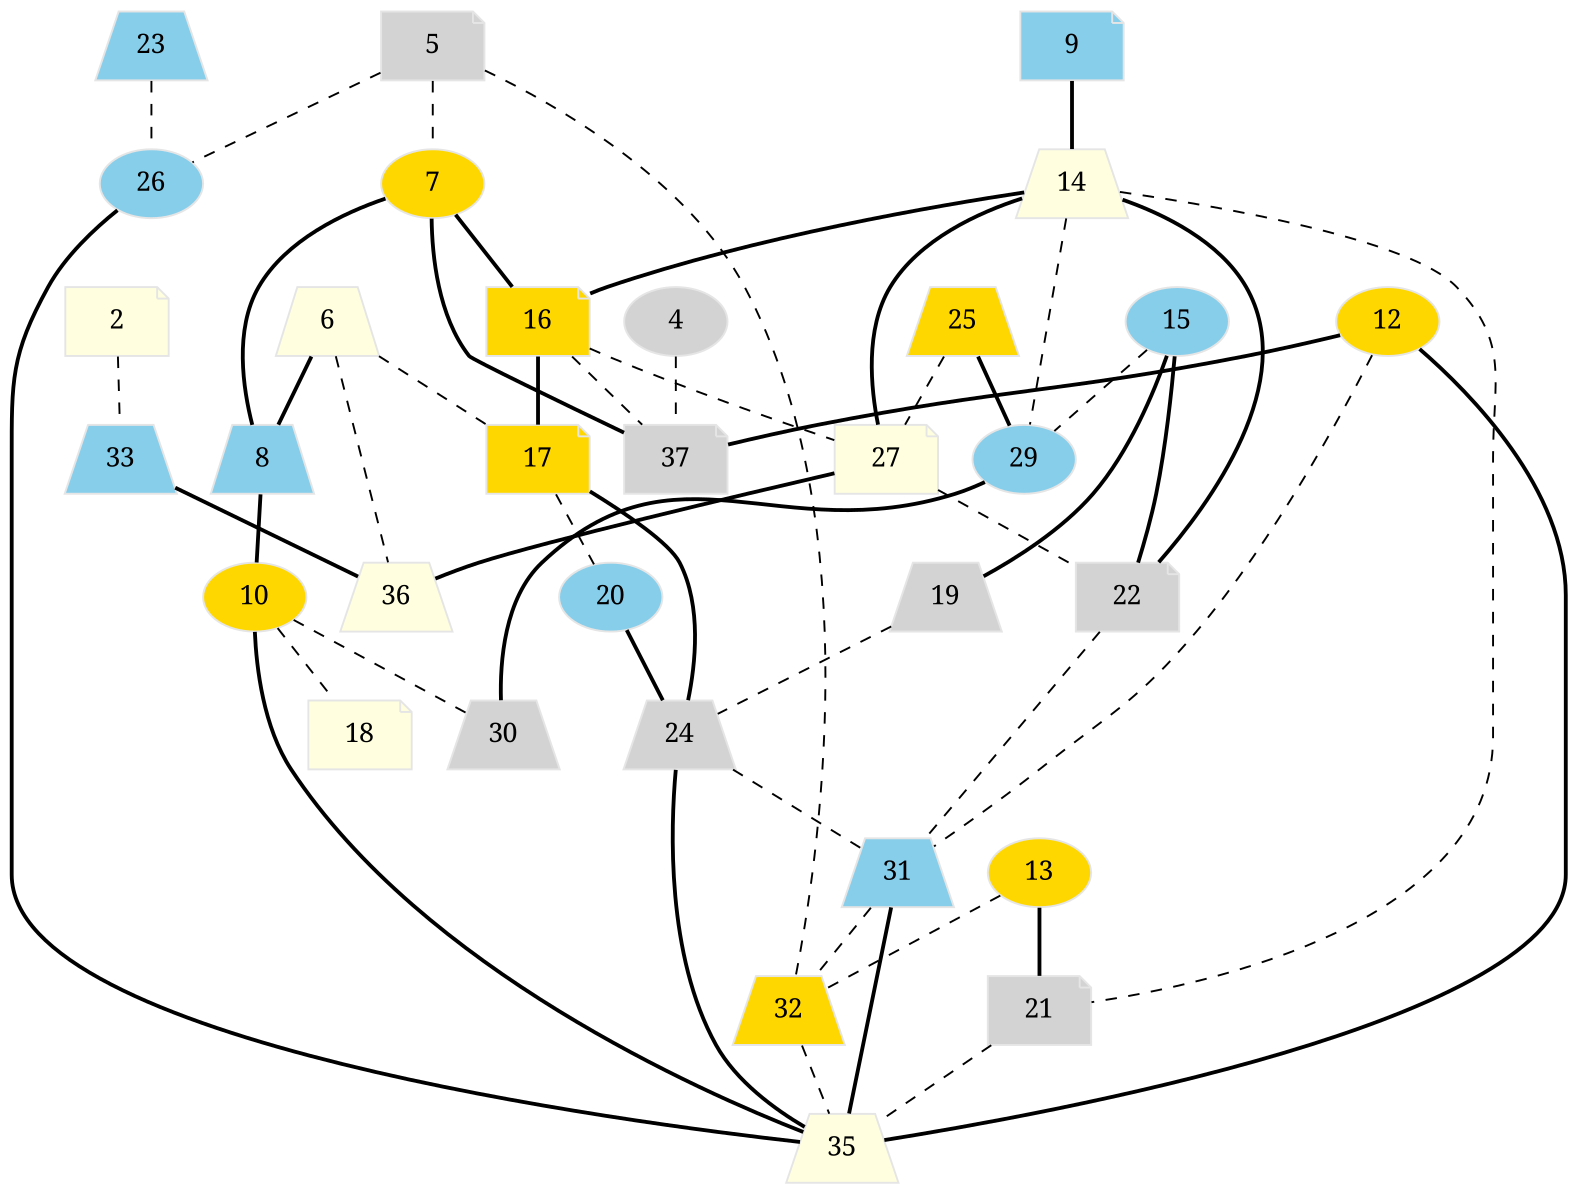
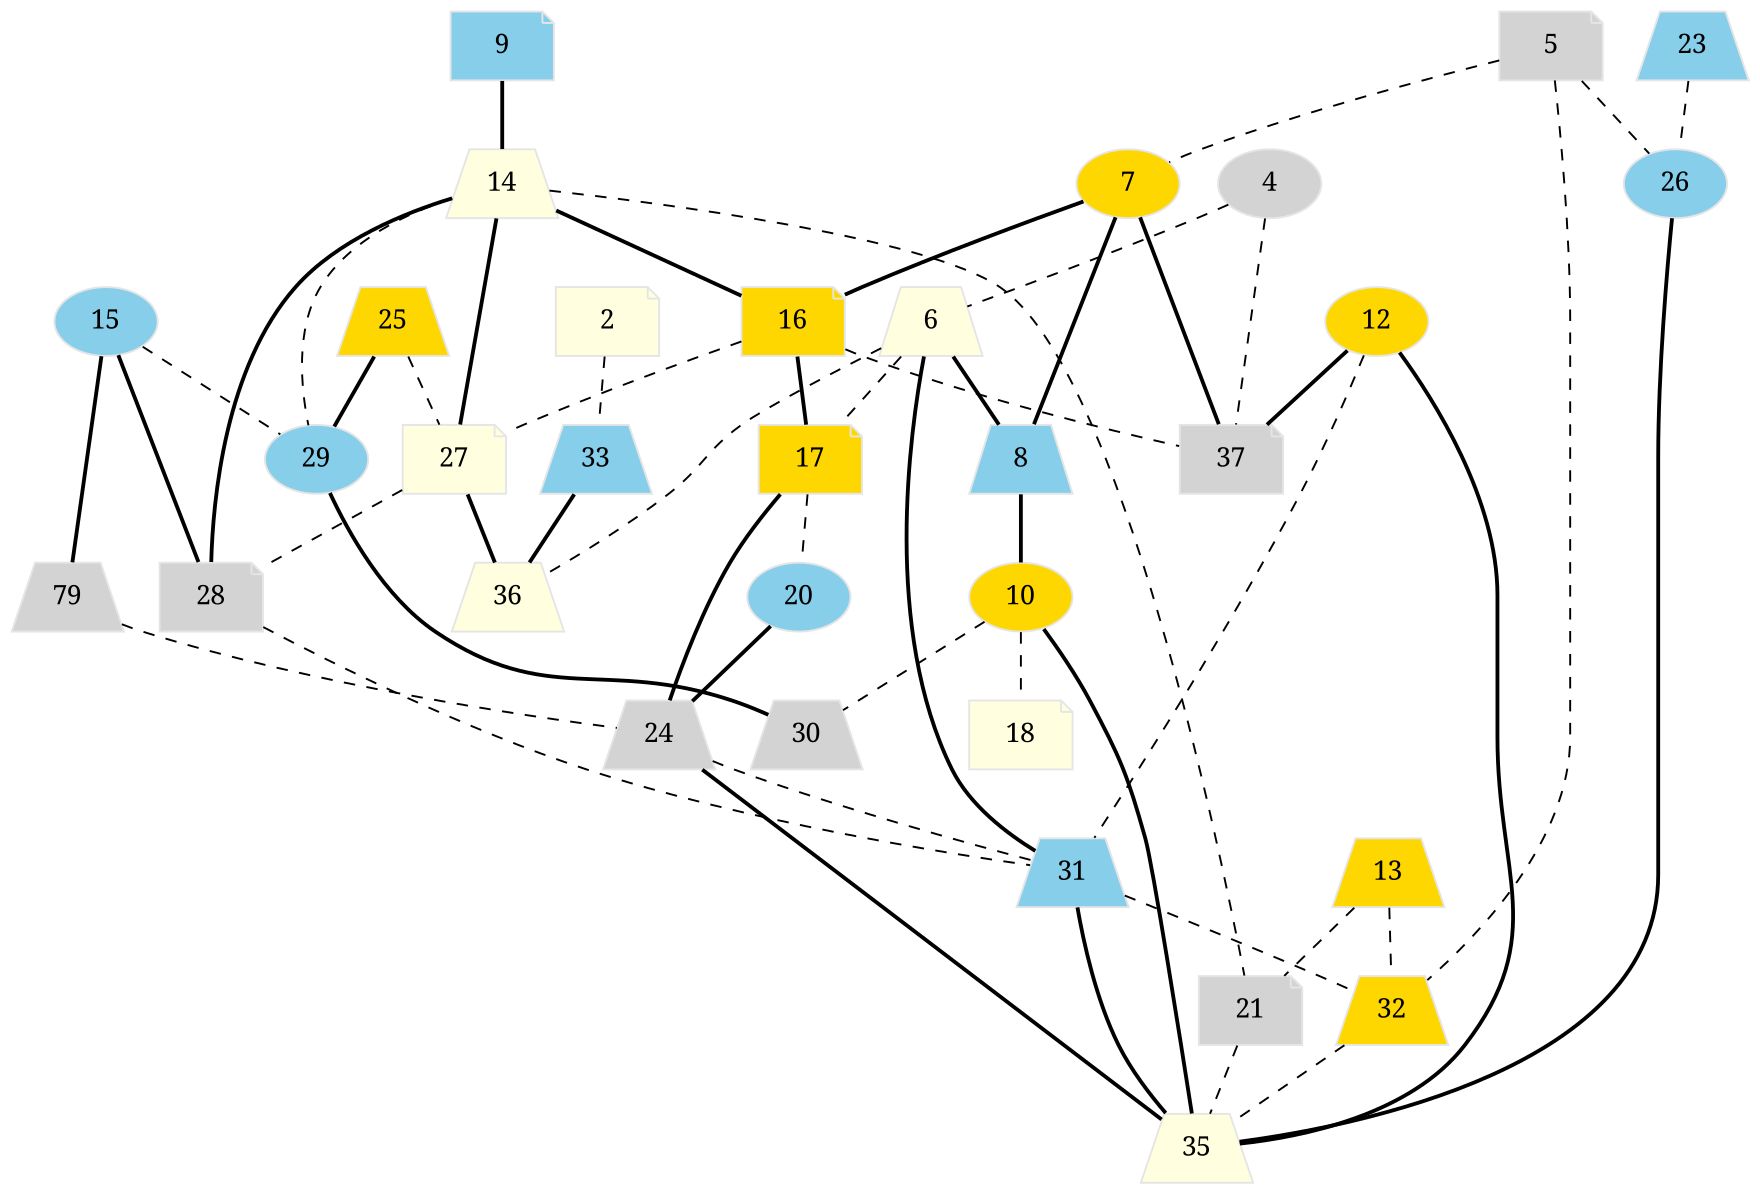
none -> (1085, 262)
(946, 597) -> (68, 597)
(1128, 597) -> (211, 597)
none -> (912, 624)
(1039, 873) -> (1388, 873)
(1039, 942) -> (1319, 942)
